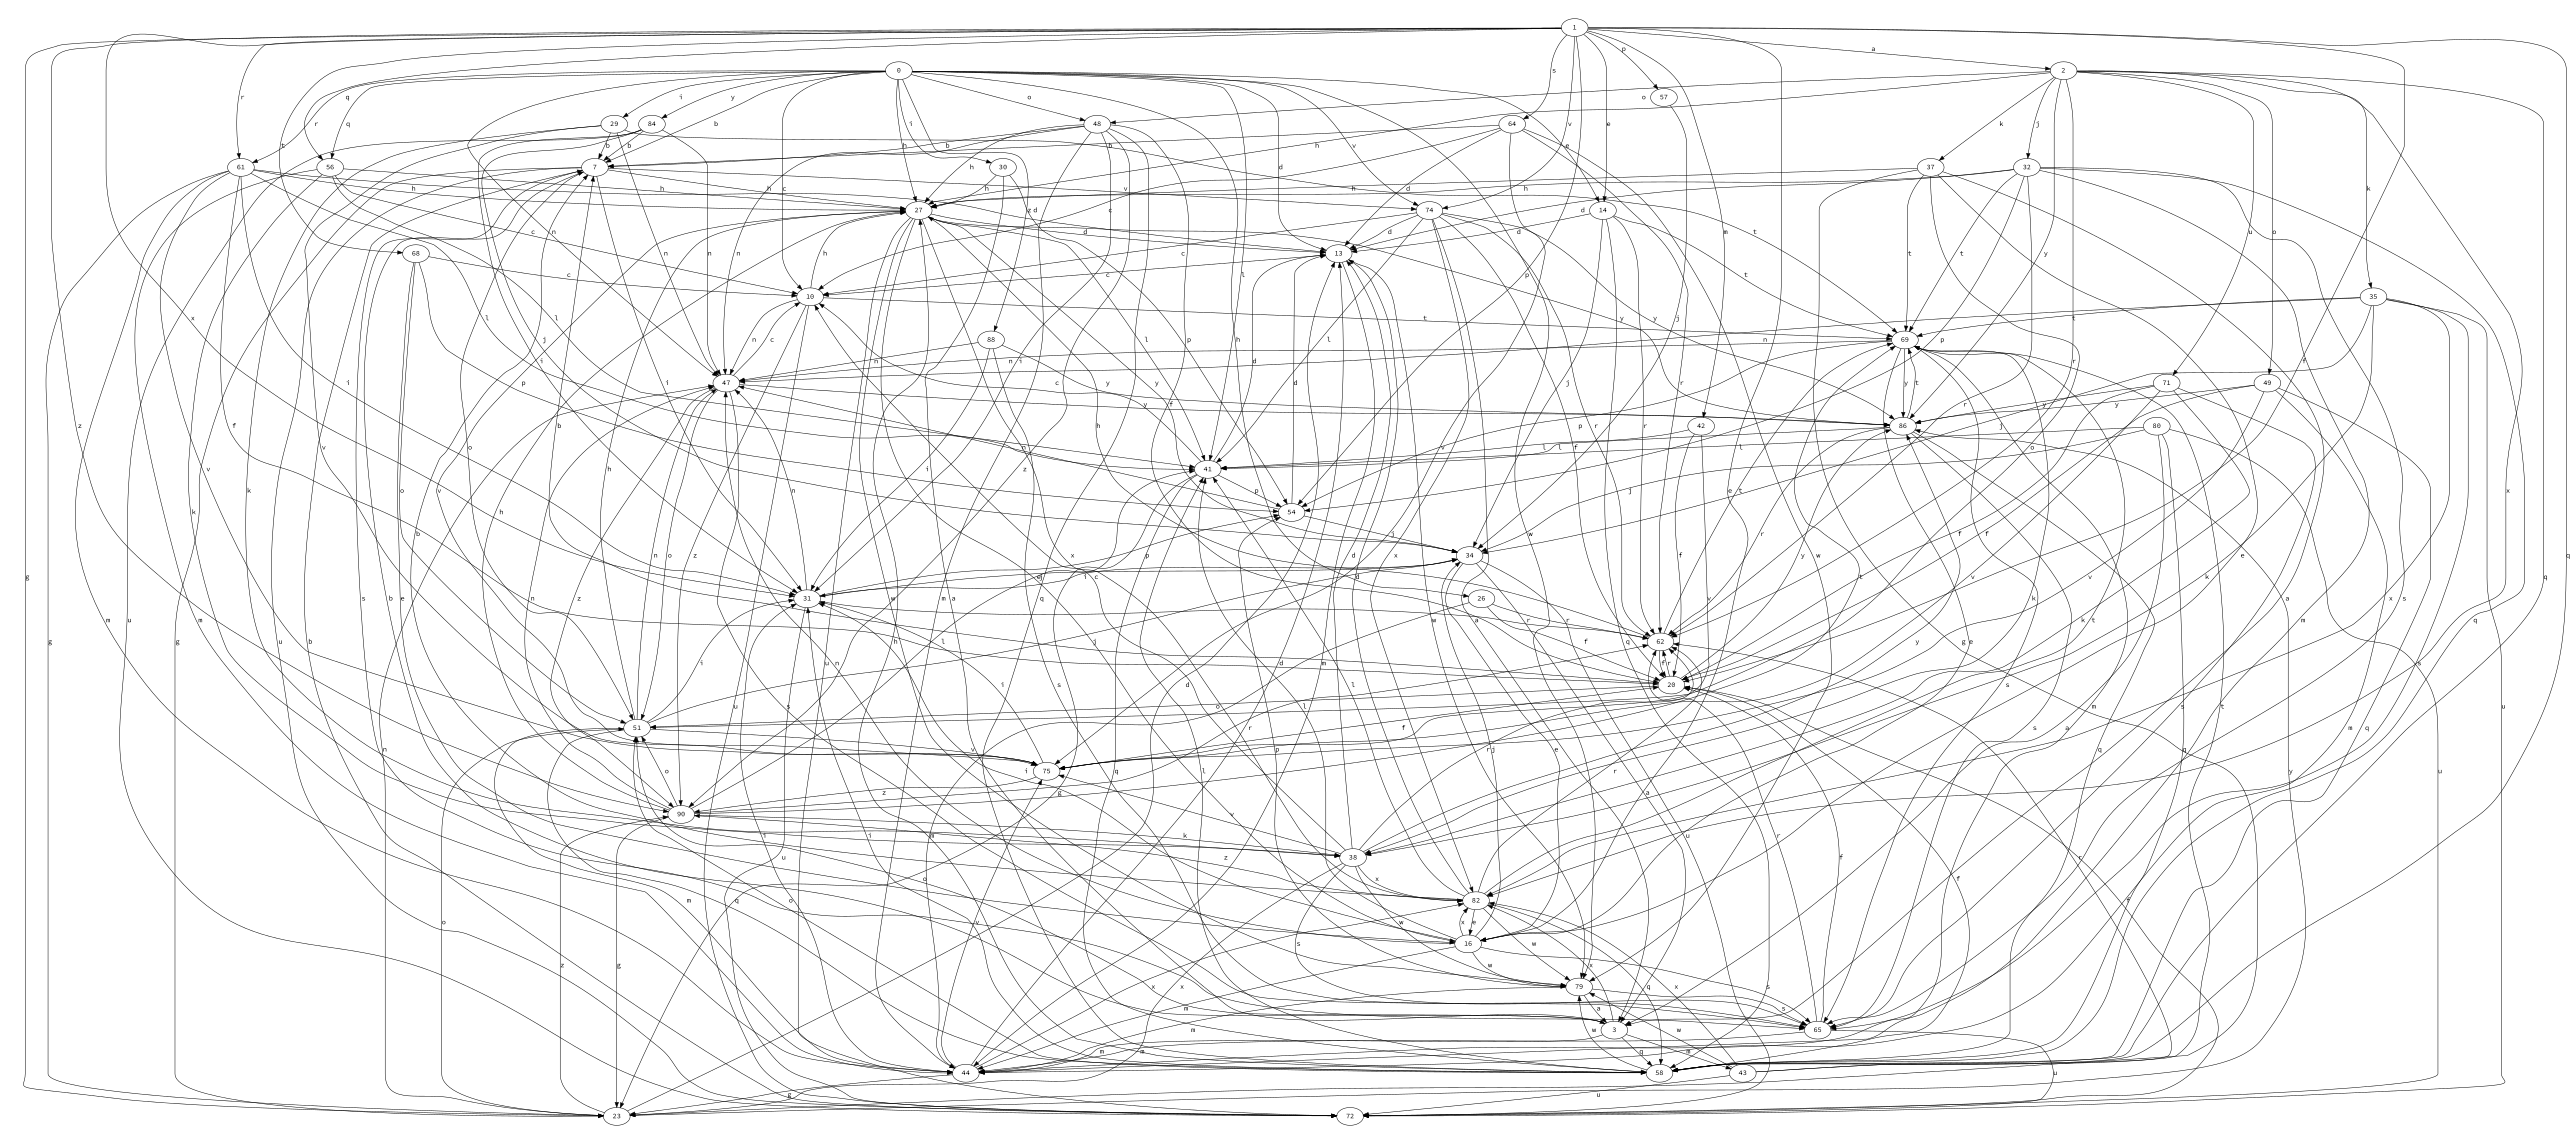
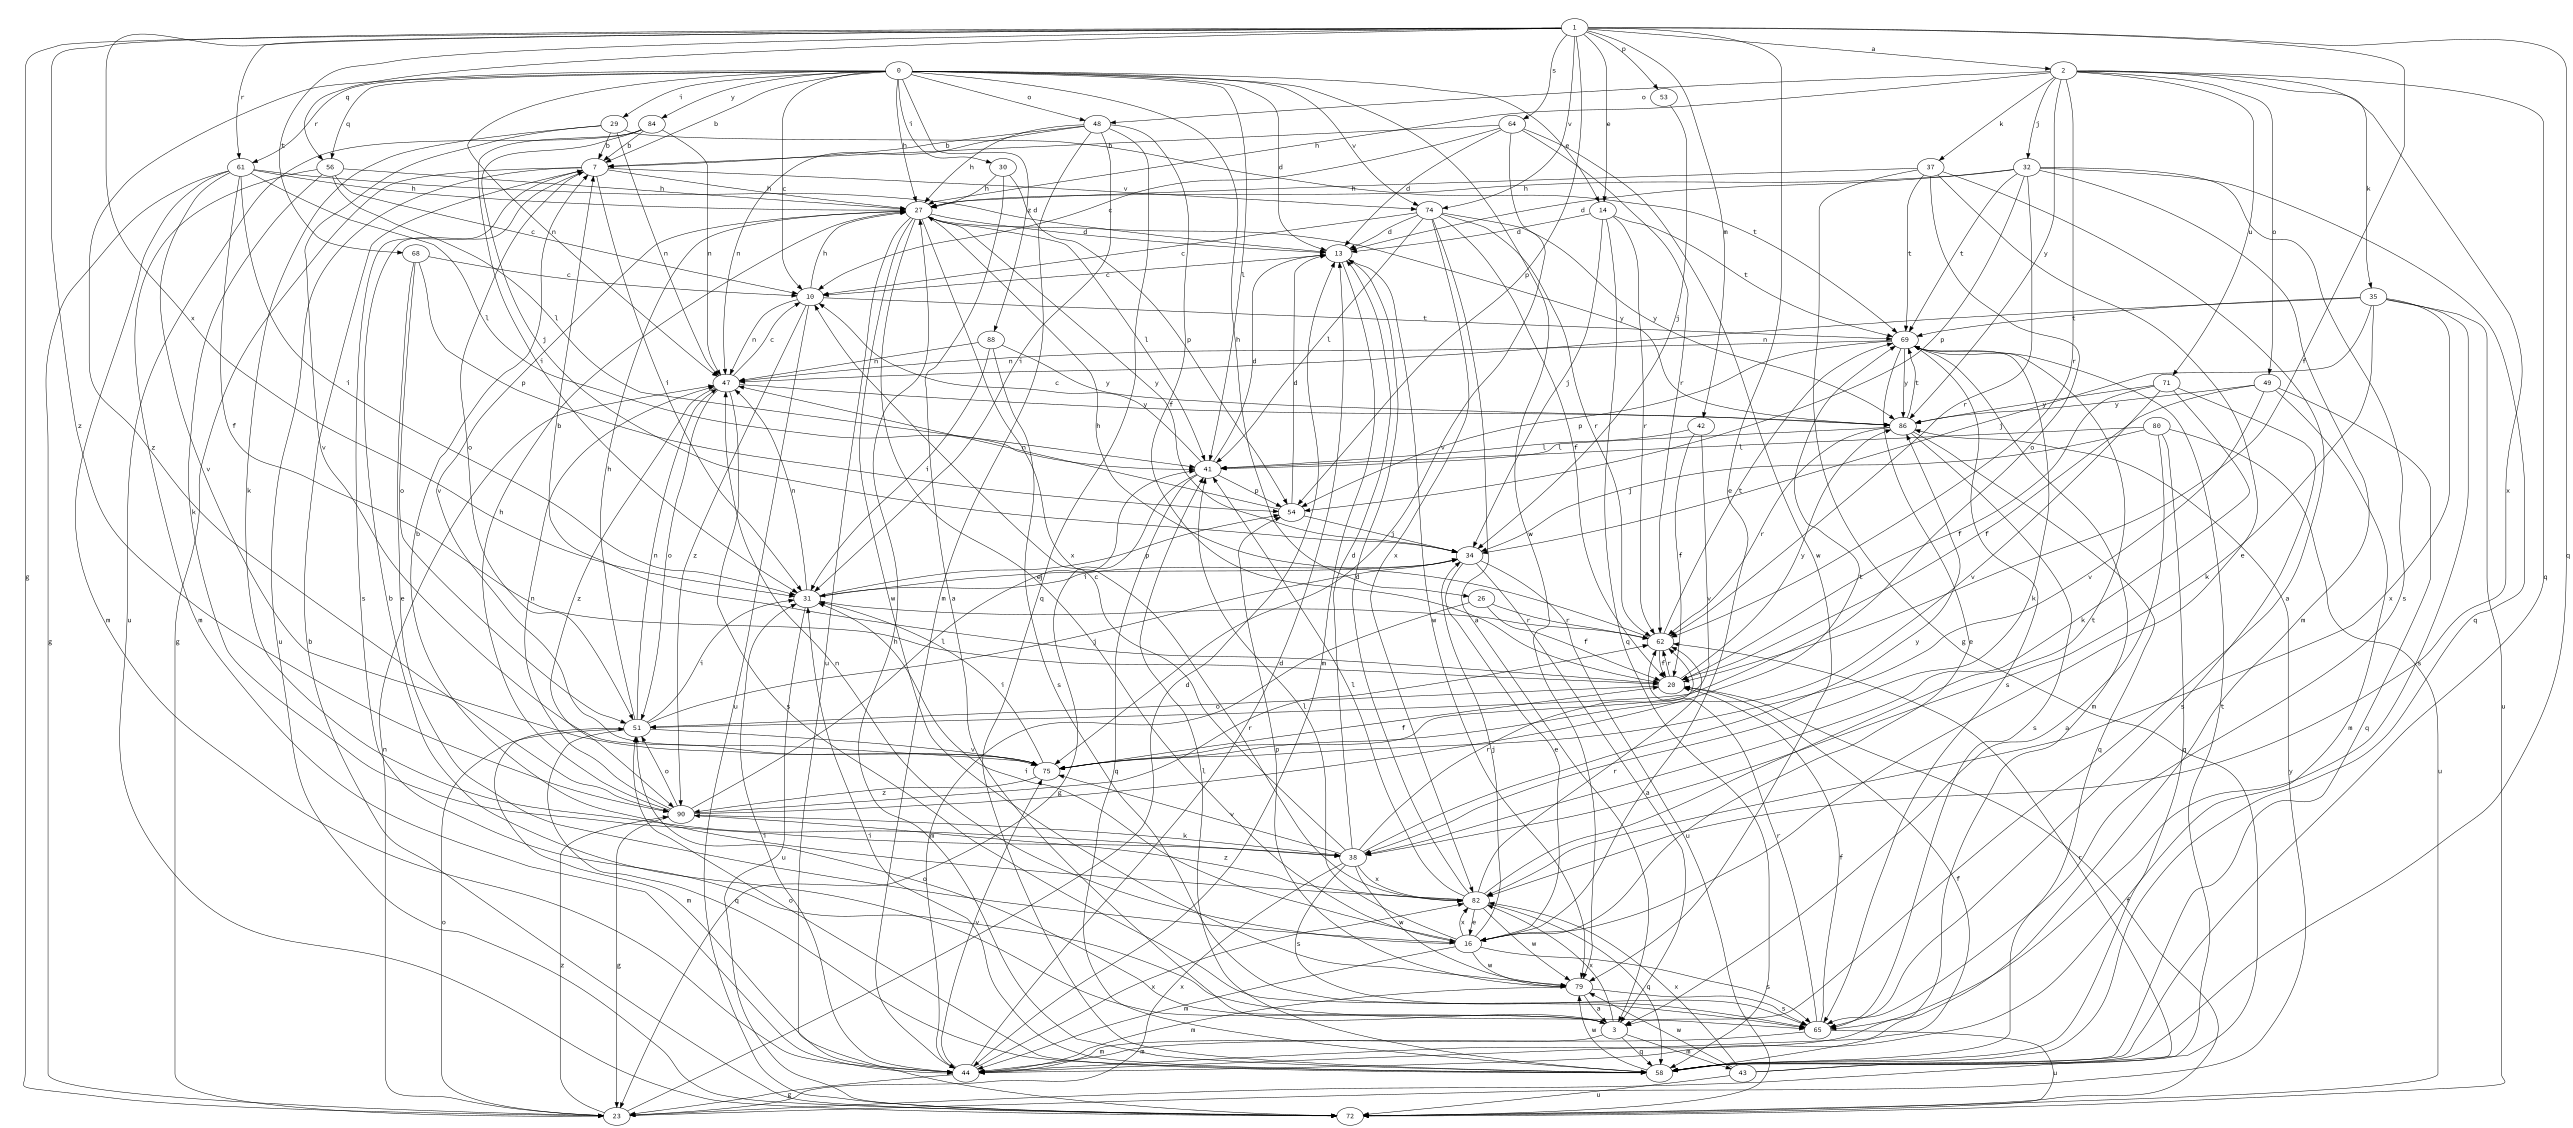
(1664, 97) -> (1664, 97)
(1002, 486) -> (91, 248)
